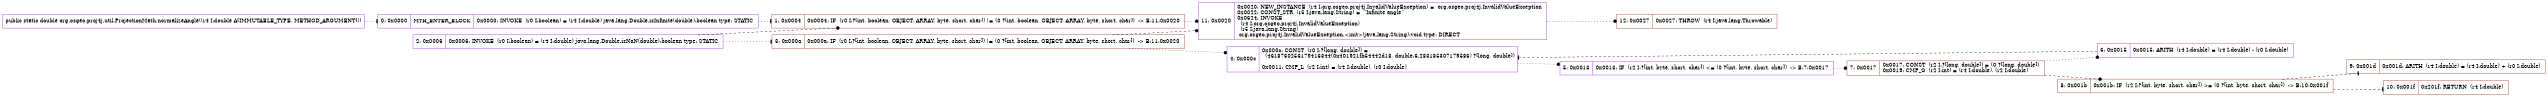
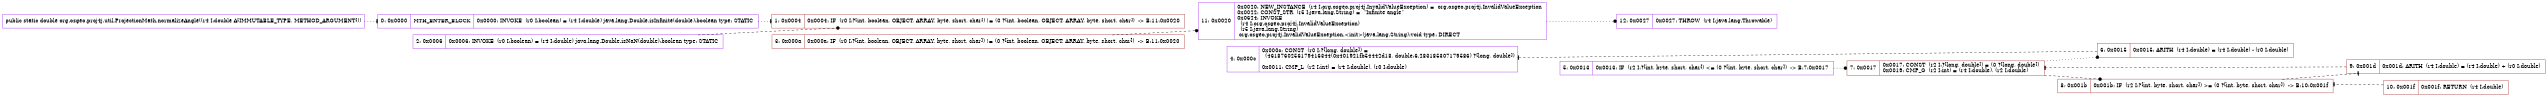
(1190, 21) -> none
(1697, 21) -> (1697, 21)
(747, 42) -> none
(1177, 50) -> none
(2195, 50) -> (2195, 50)
(1537, 64) -> none
none -> (2196, 67)
(2463, 87) -> (2463, 87)
(2357, 89) -> (2359, 85)
